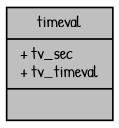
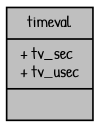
(60, 72) -> (50, 72)
